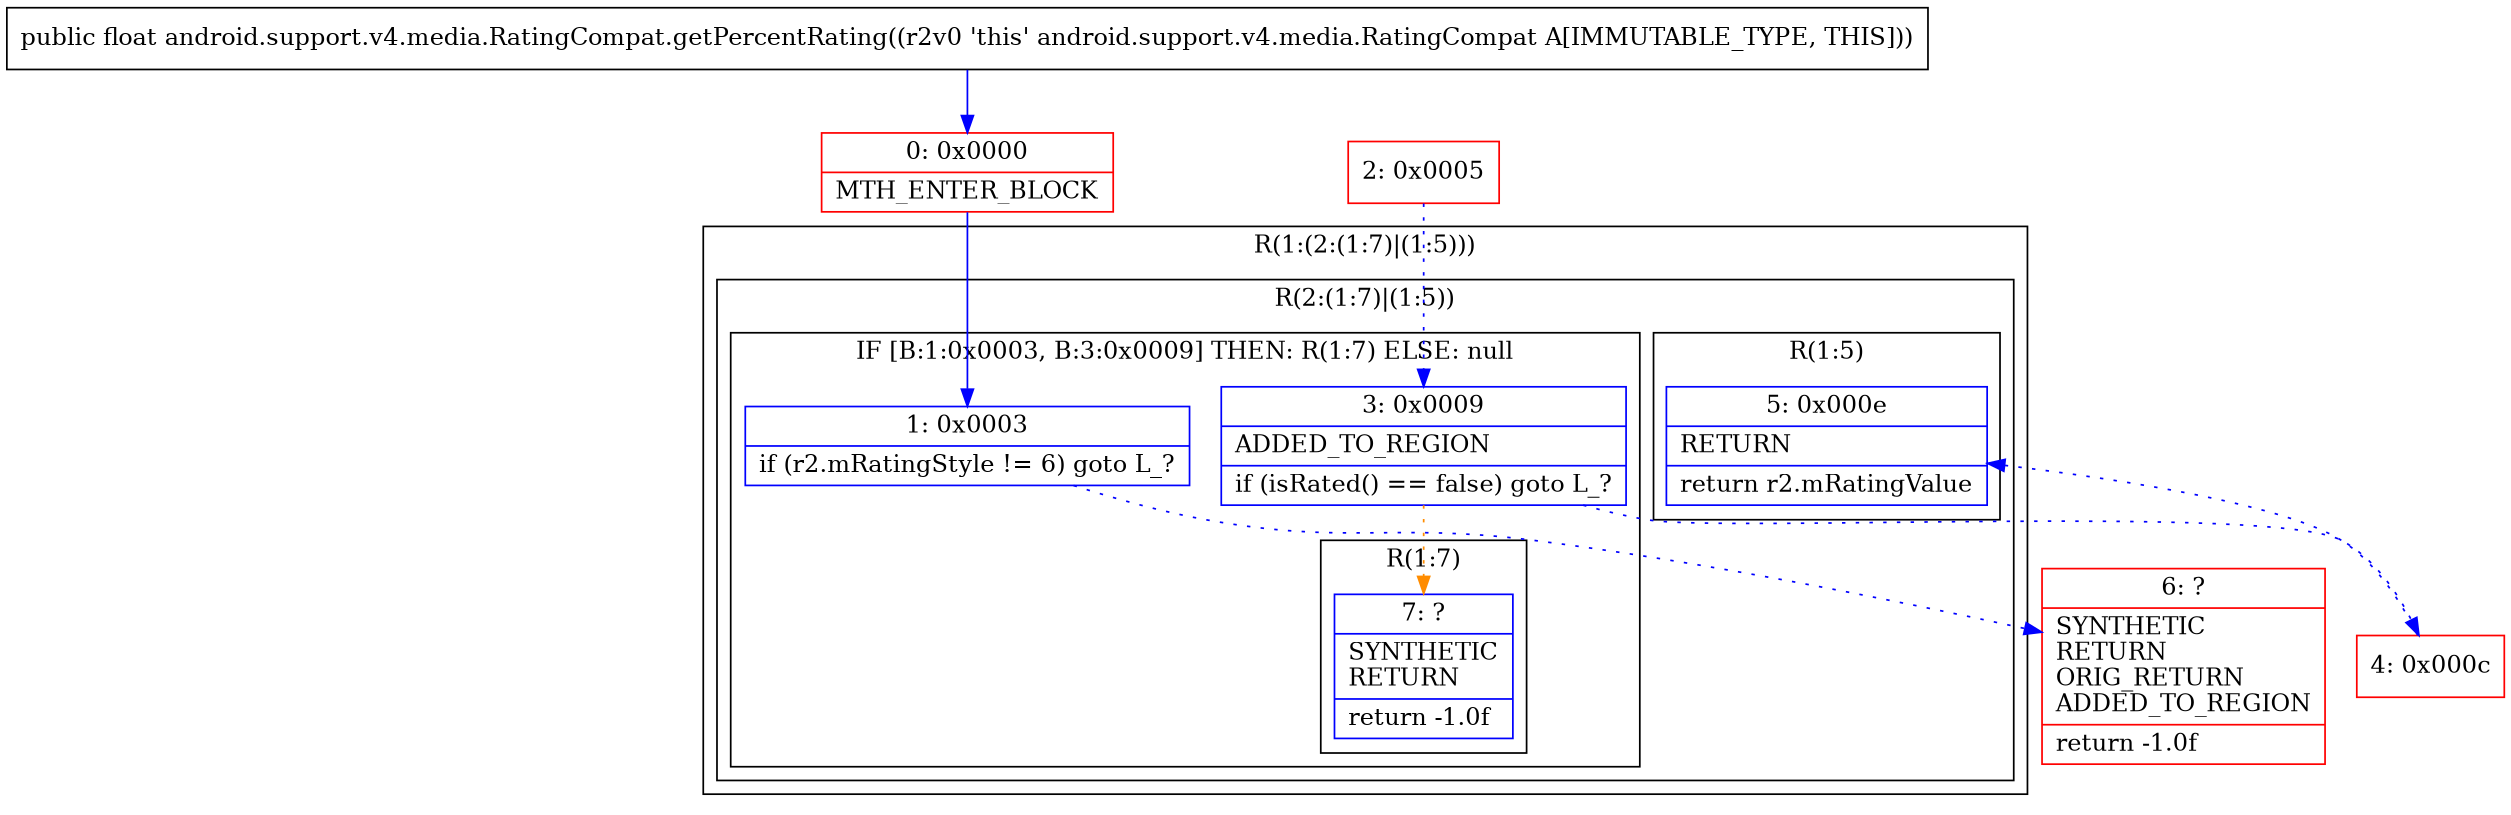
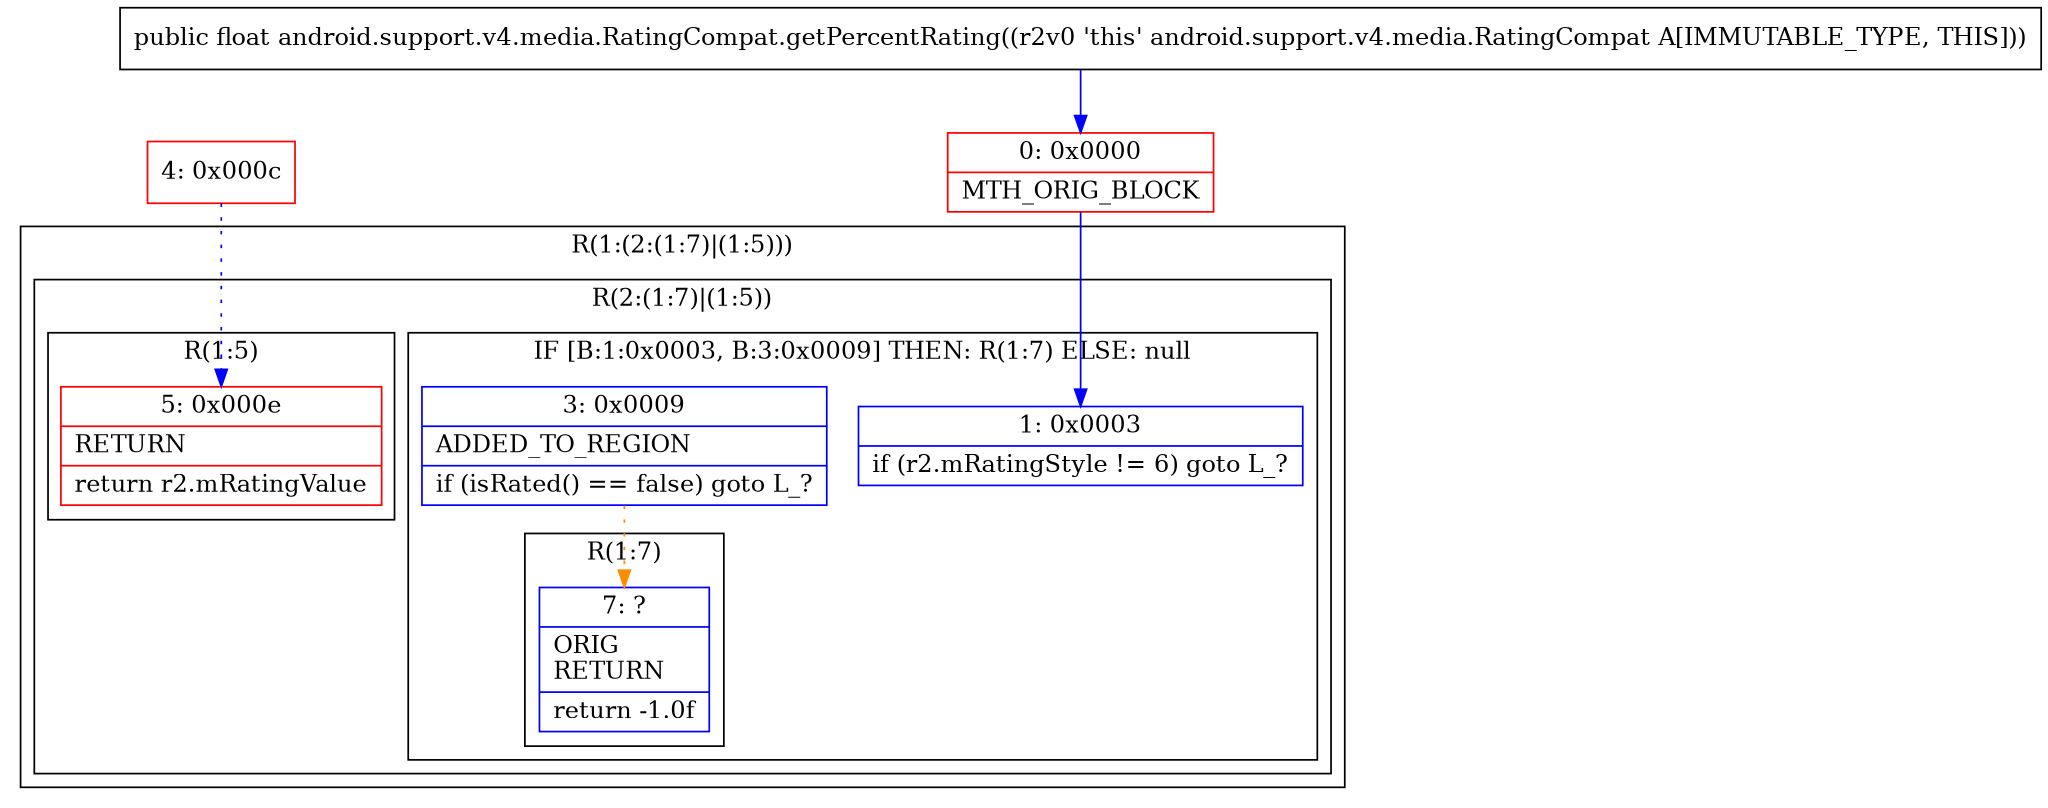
(1424, 172) -> none
(967, 191) -> (1081, 191)
(1827, 446) -> (221, 446)
(2059, 521) -> none
(1424, 653) -> (587, 646)
(2184, 666) -> none
